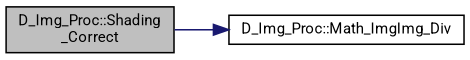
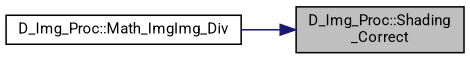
(194, 30) -> (261, 30)
